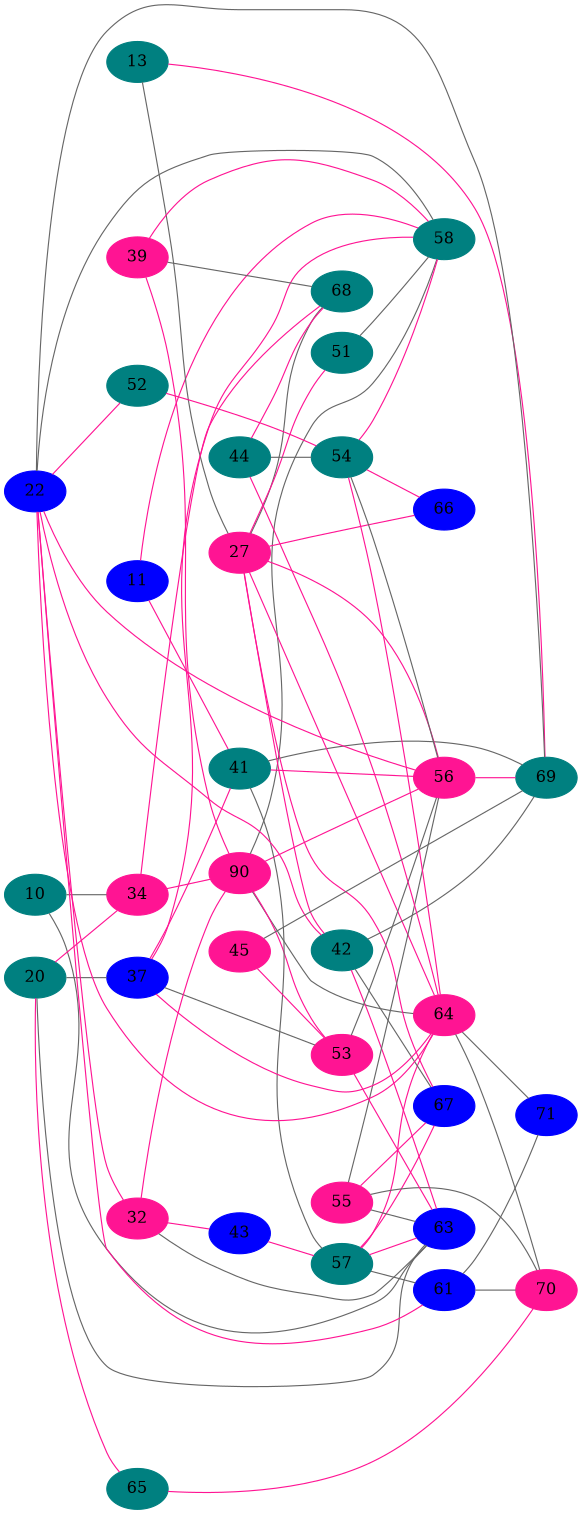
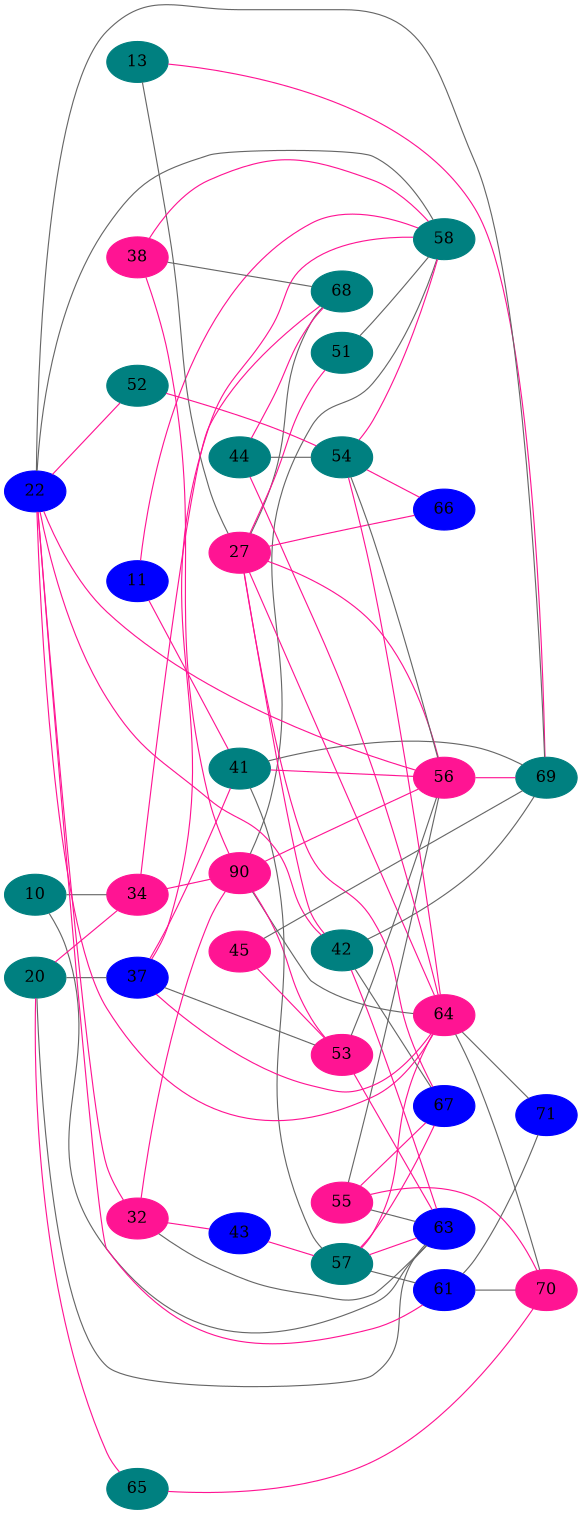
(137, 257) -> (137, 257)
(470, 1196) -> (470, 1196)
